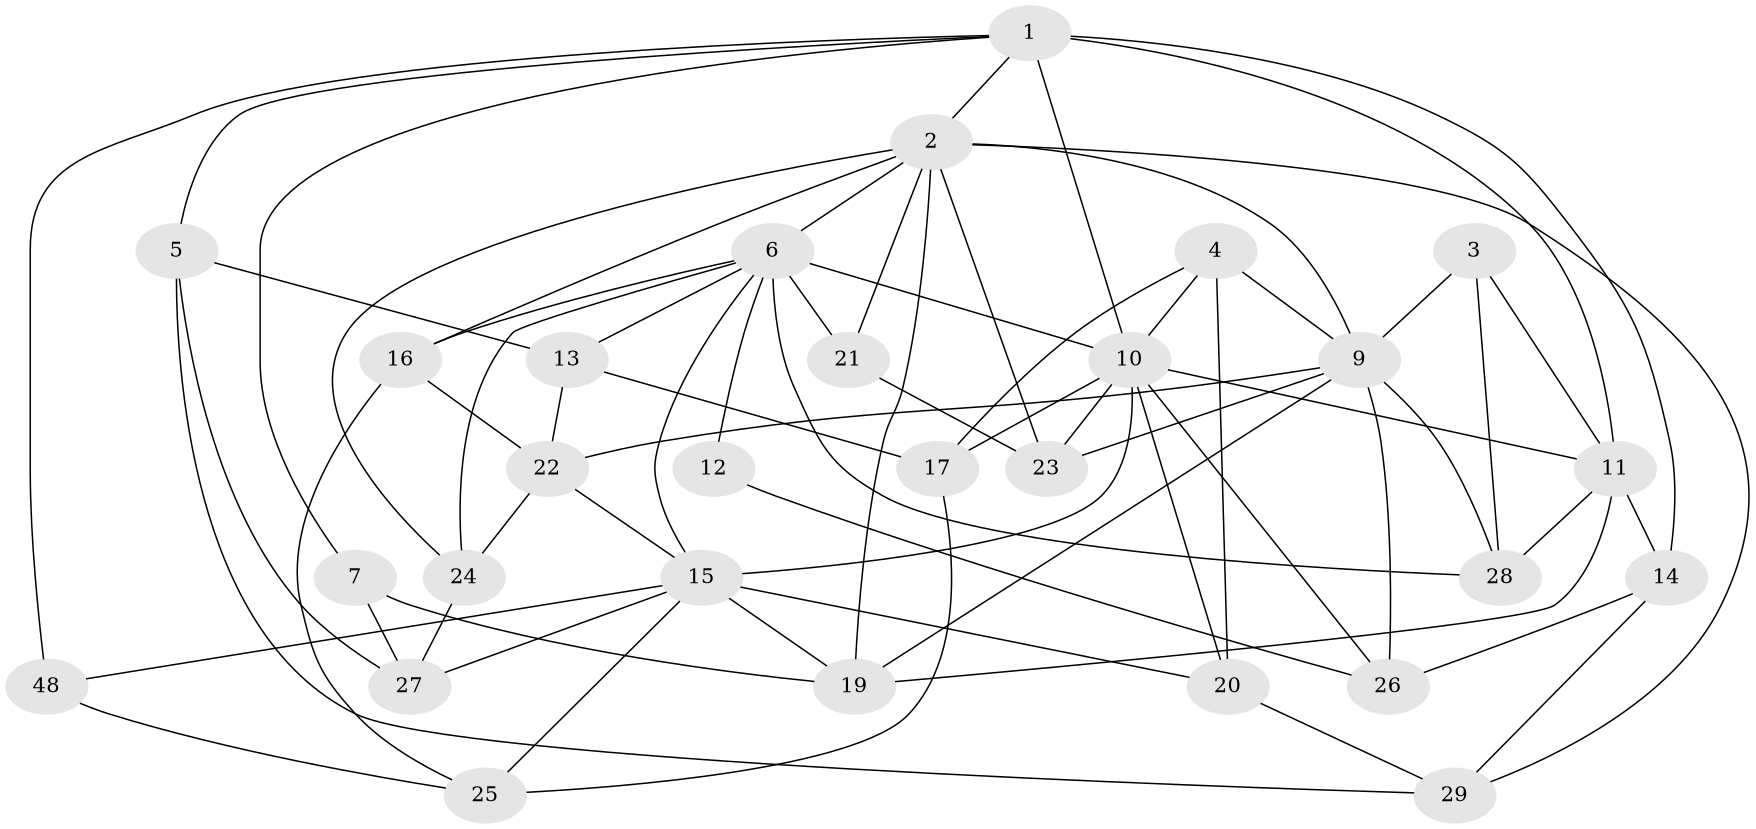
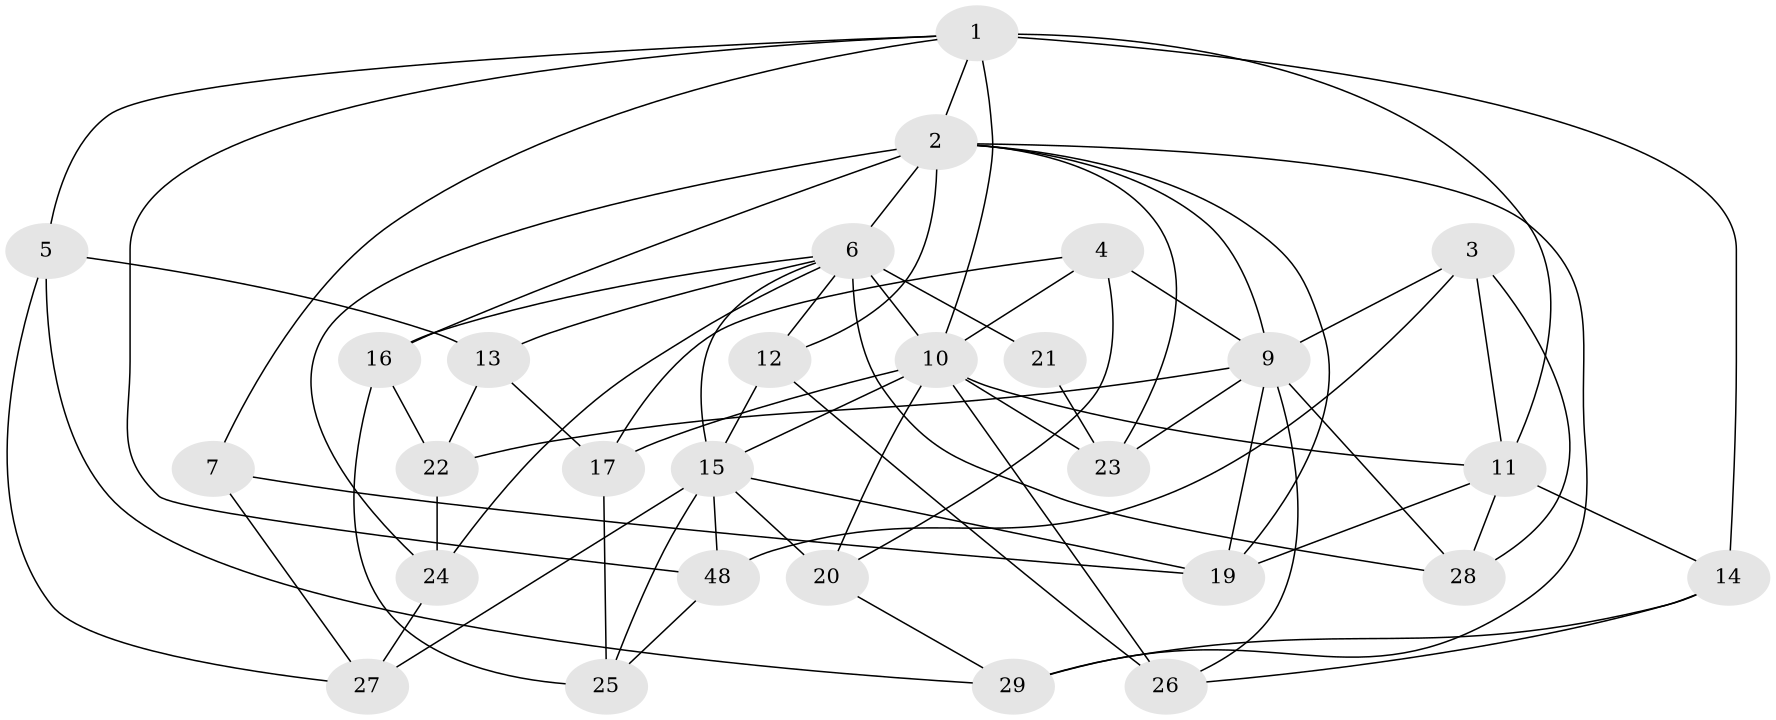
(890, 251) -> (914, 267)
none -> (1138, 504)
(625, 523) -> (748, 402)
